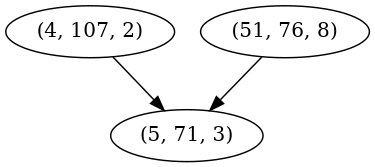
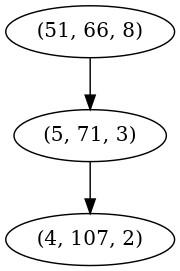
(285, 32) -> (90, 32)
(133, 78) -> (90, 181)
